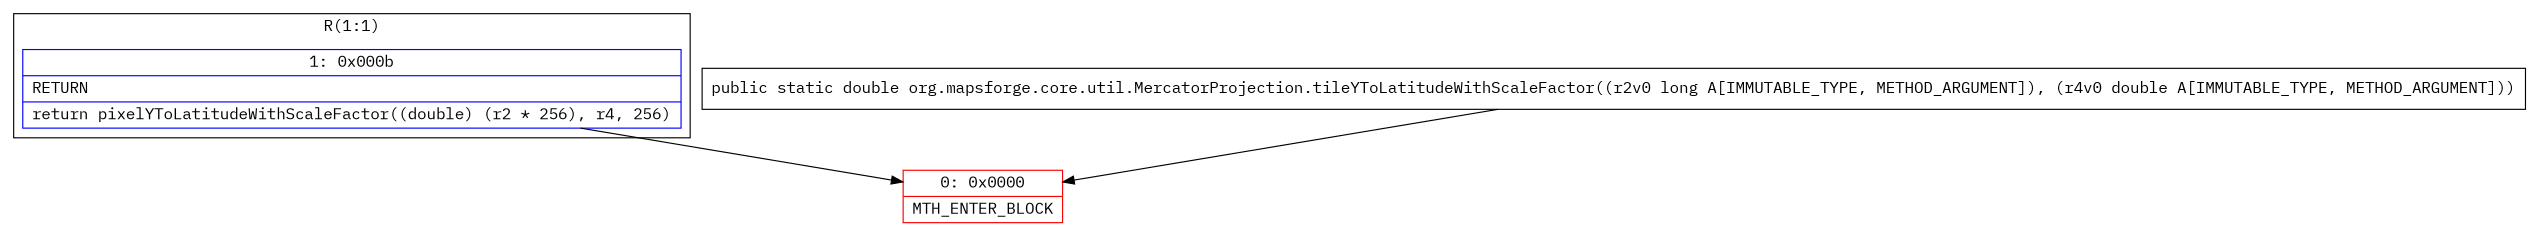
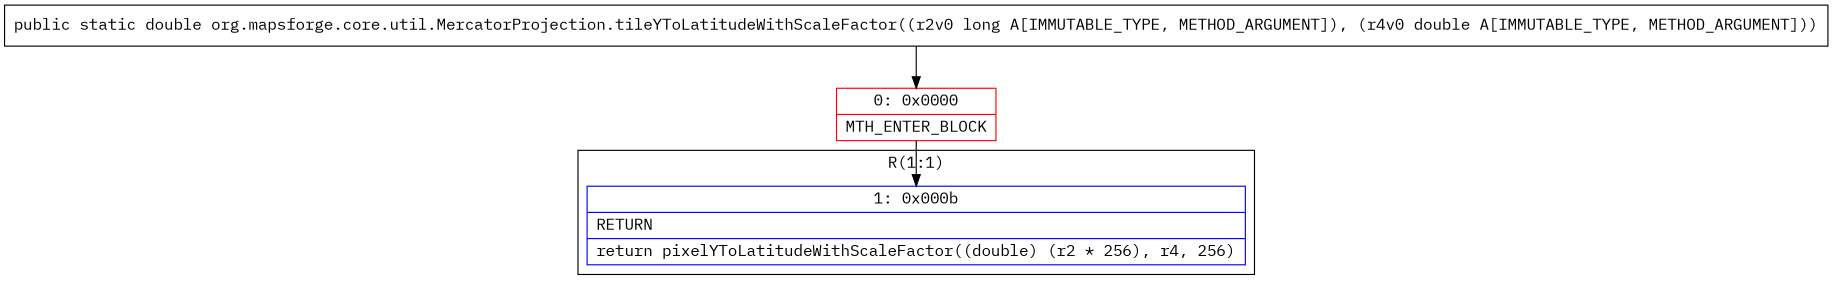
(736, 154) -> (916, 158)
